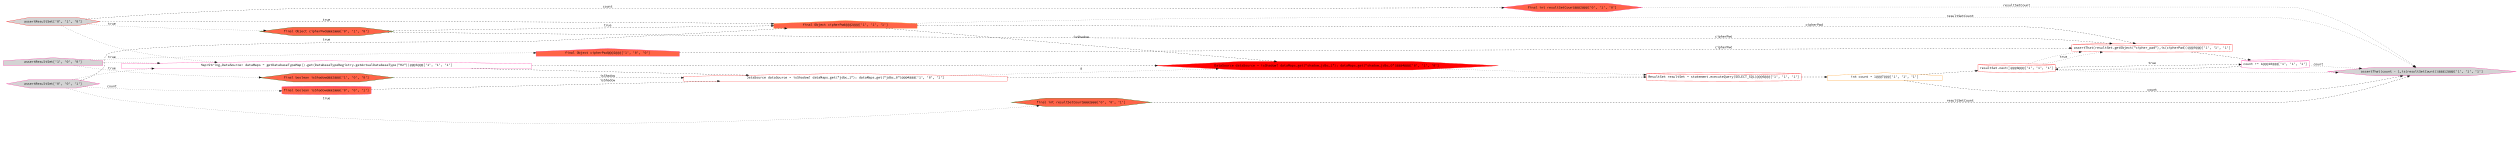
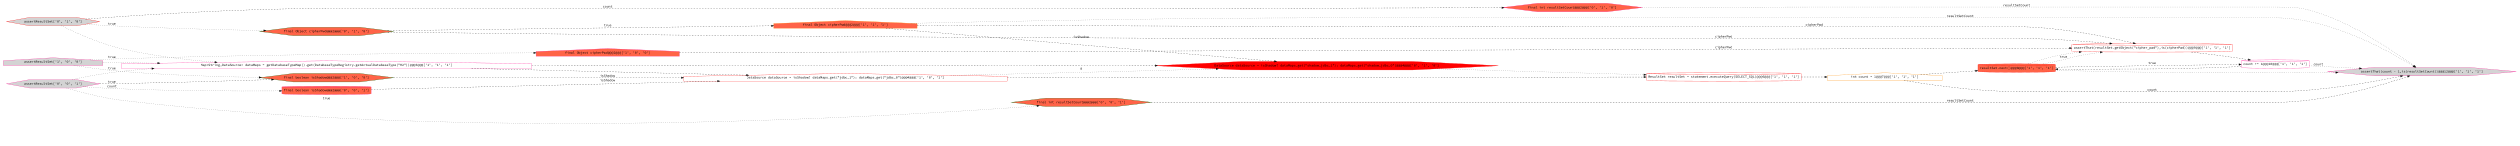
(435, 22) -> none
(425, 42) -> (185, 82)
(2017, 68) -> (2017, 68)
